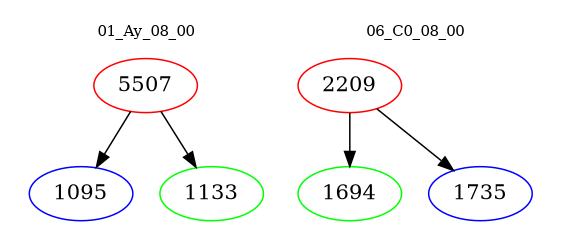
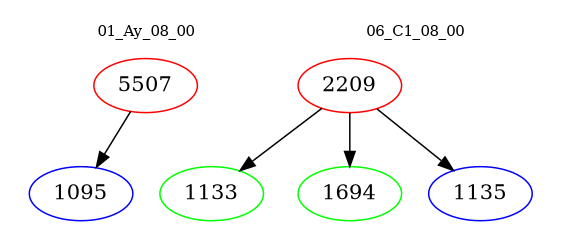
(416, 32) -> (416, 32)
(174, 133) -> (296, 128)
(480, 194) -> (480, 194)
